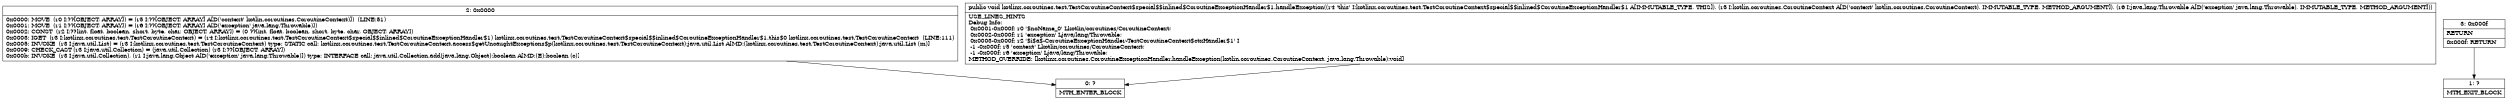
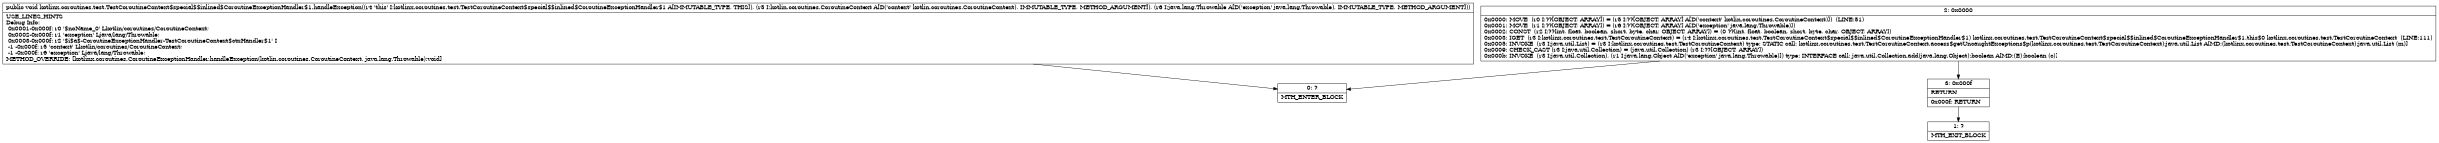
none -> (1958, 68)
